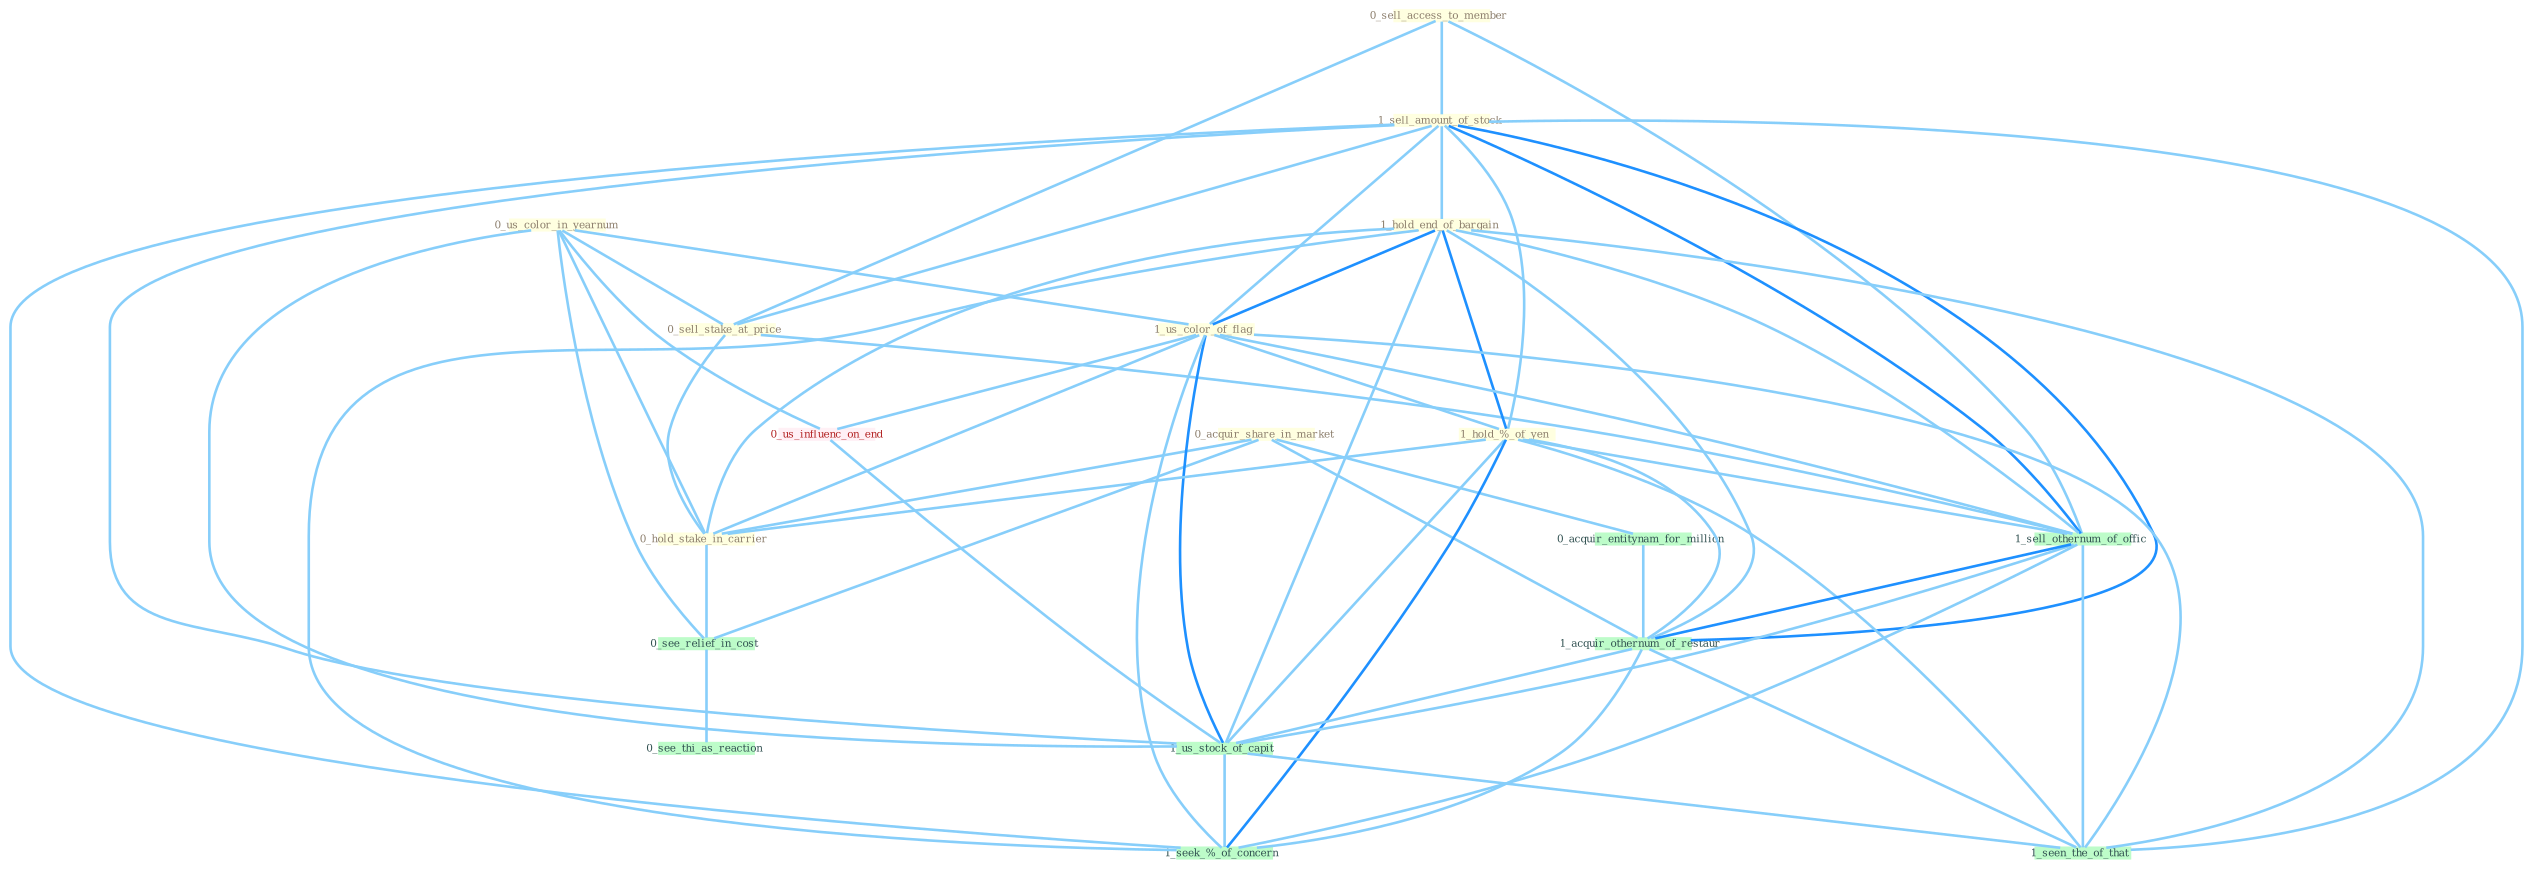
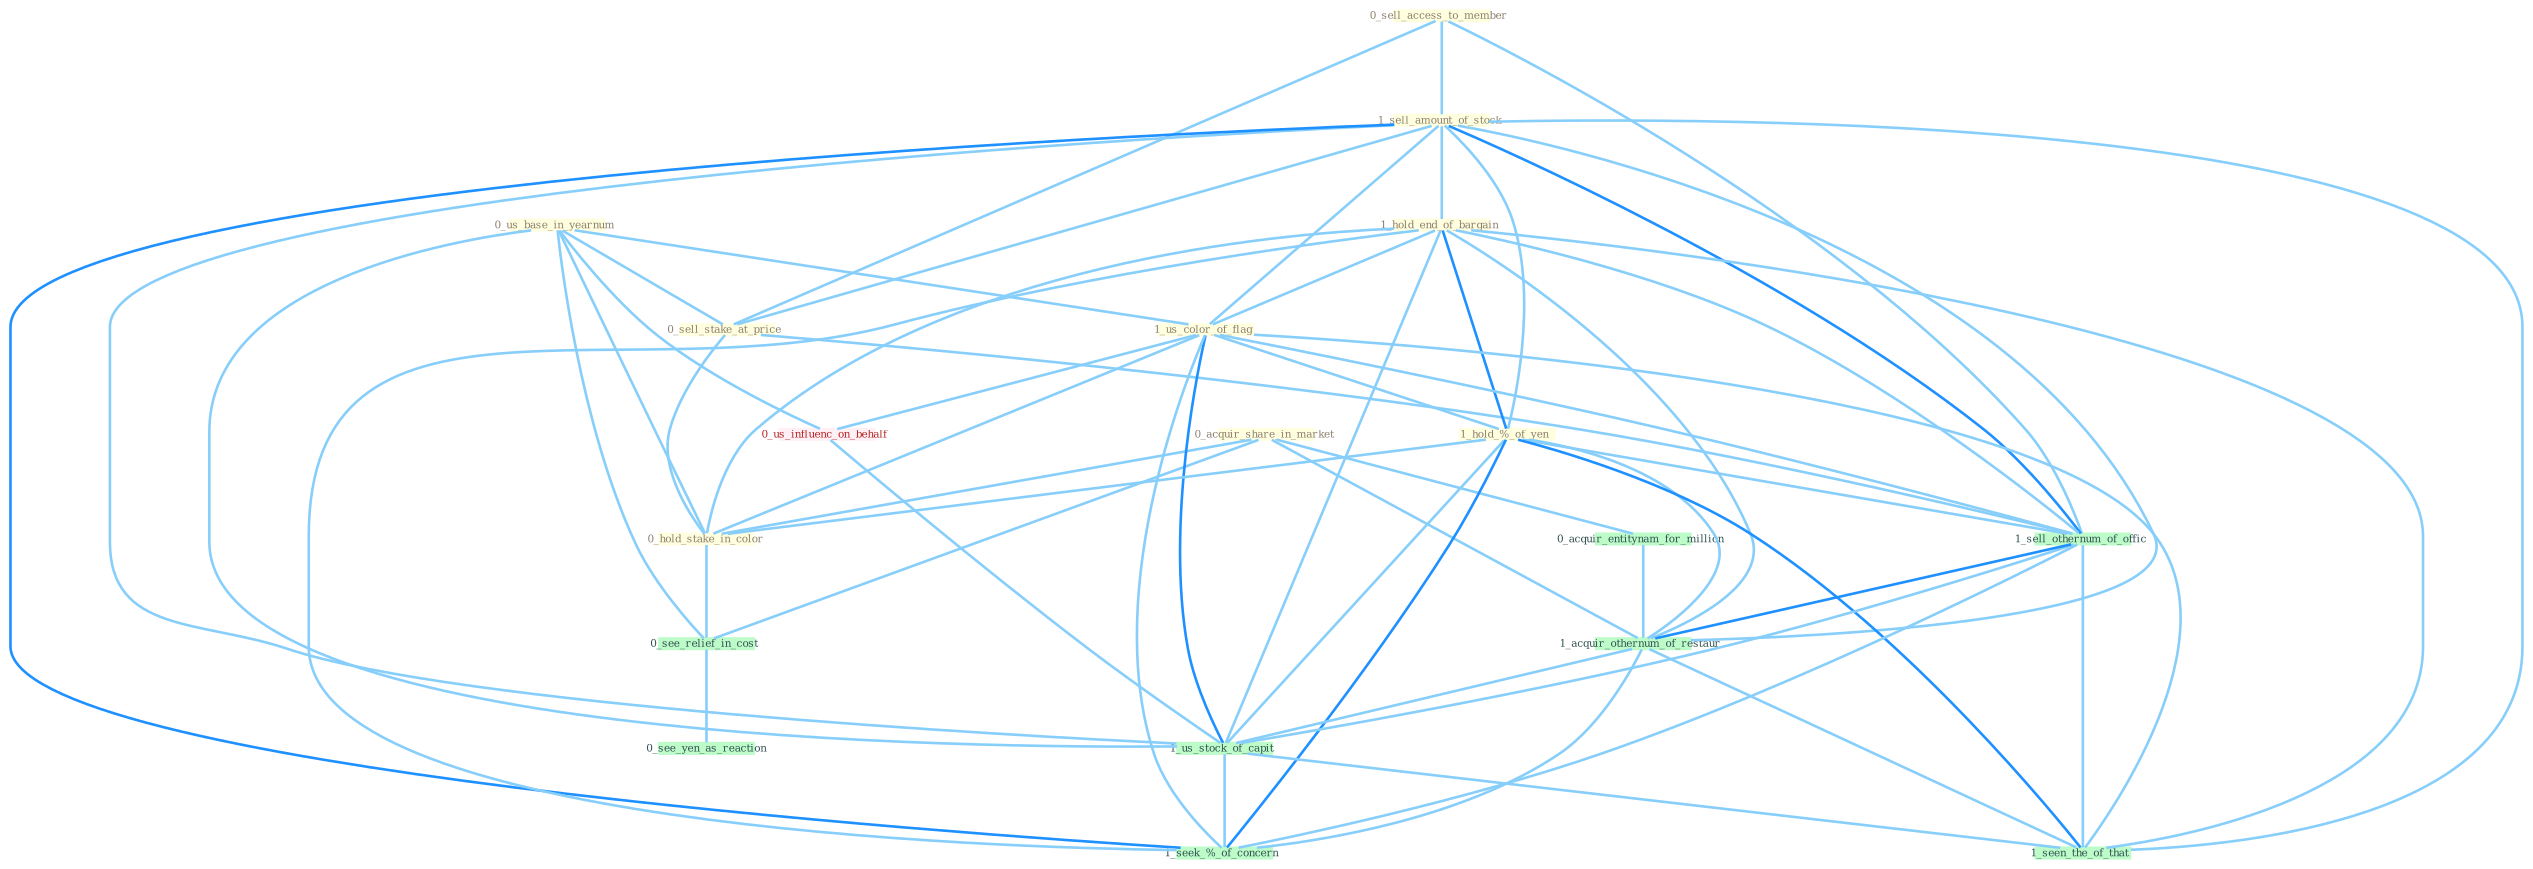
(557, 225) -> (557, 225)
(1324, 277) -> (1324, 277)
(10, 380) -> (10, 380)
(2055, 401) -> (2055, 401)
(827, 434) -> (827, 434)
(706, 539) -> (706, 539)
(1819, 584) -> (1819, 584)
(706, 748) -> (706, 748)
